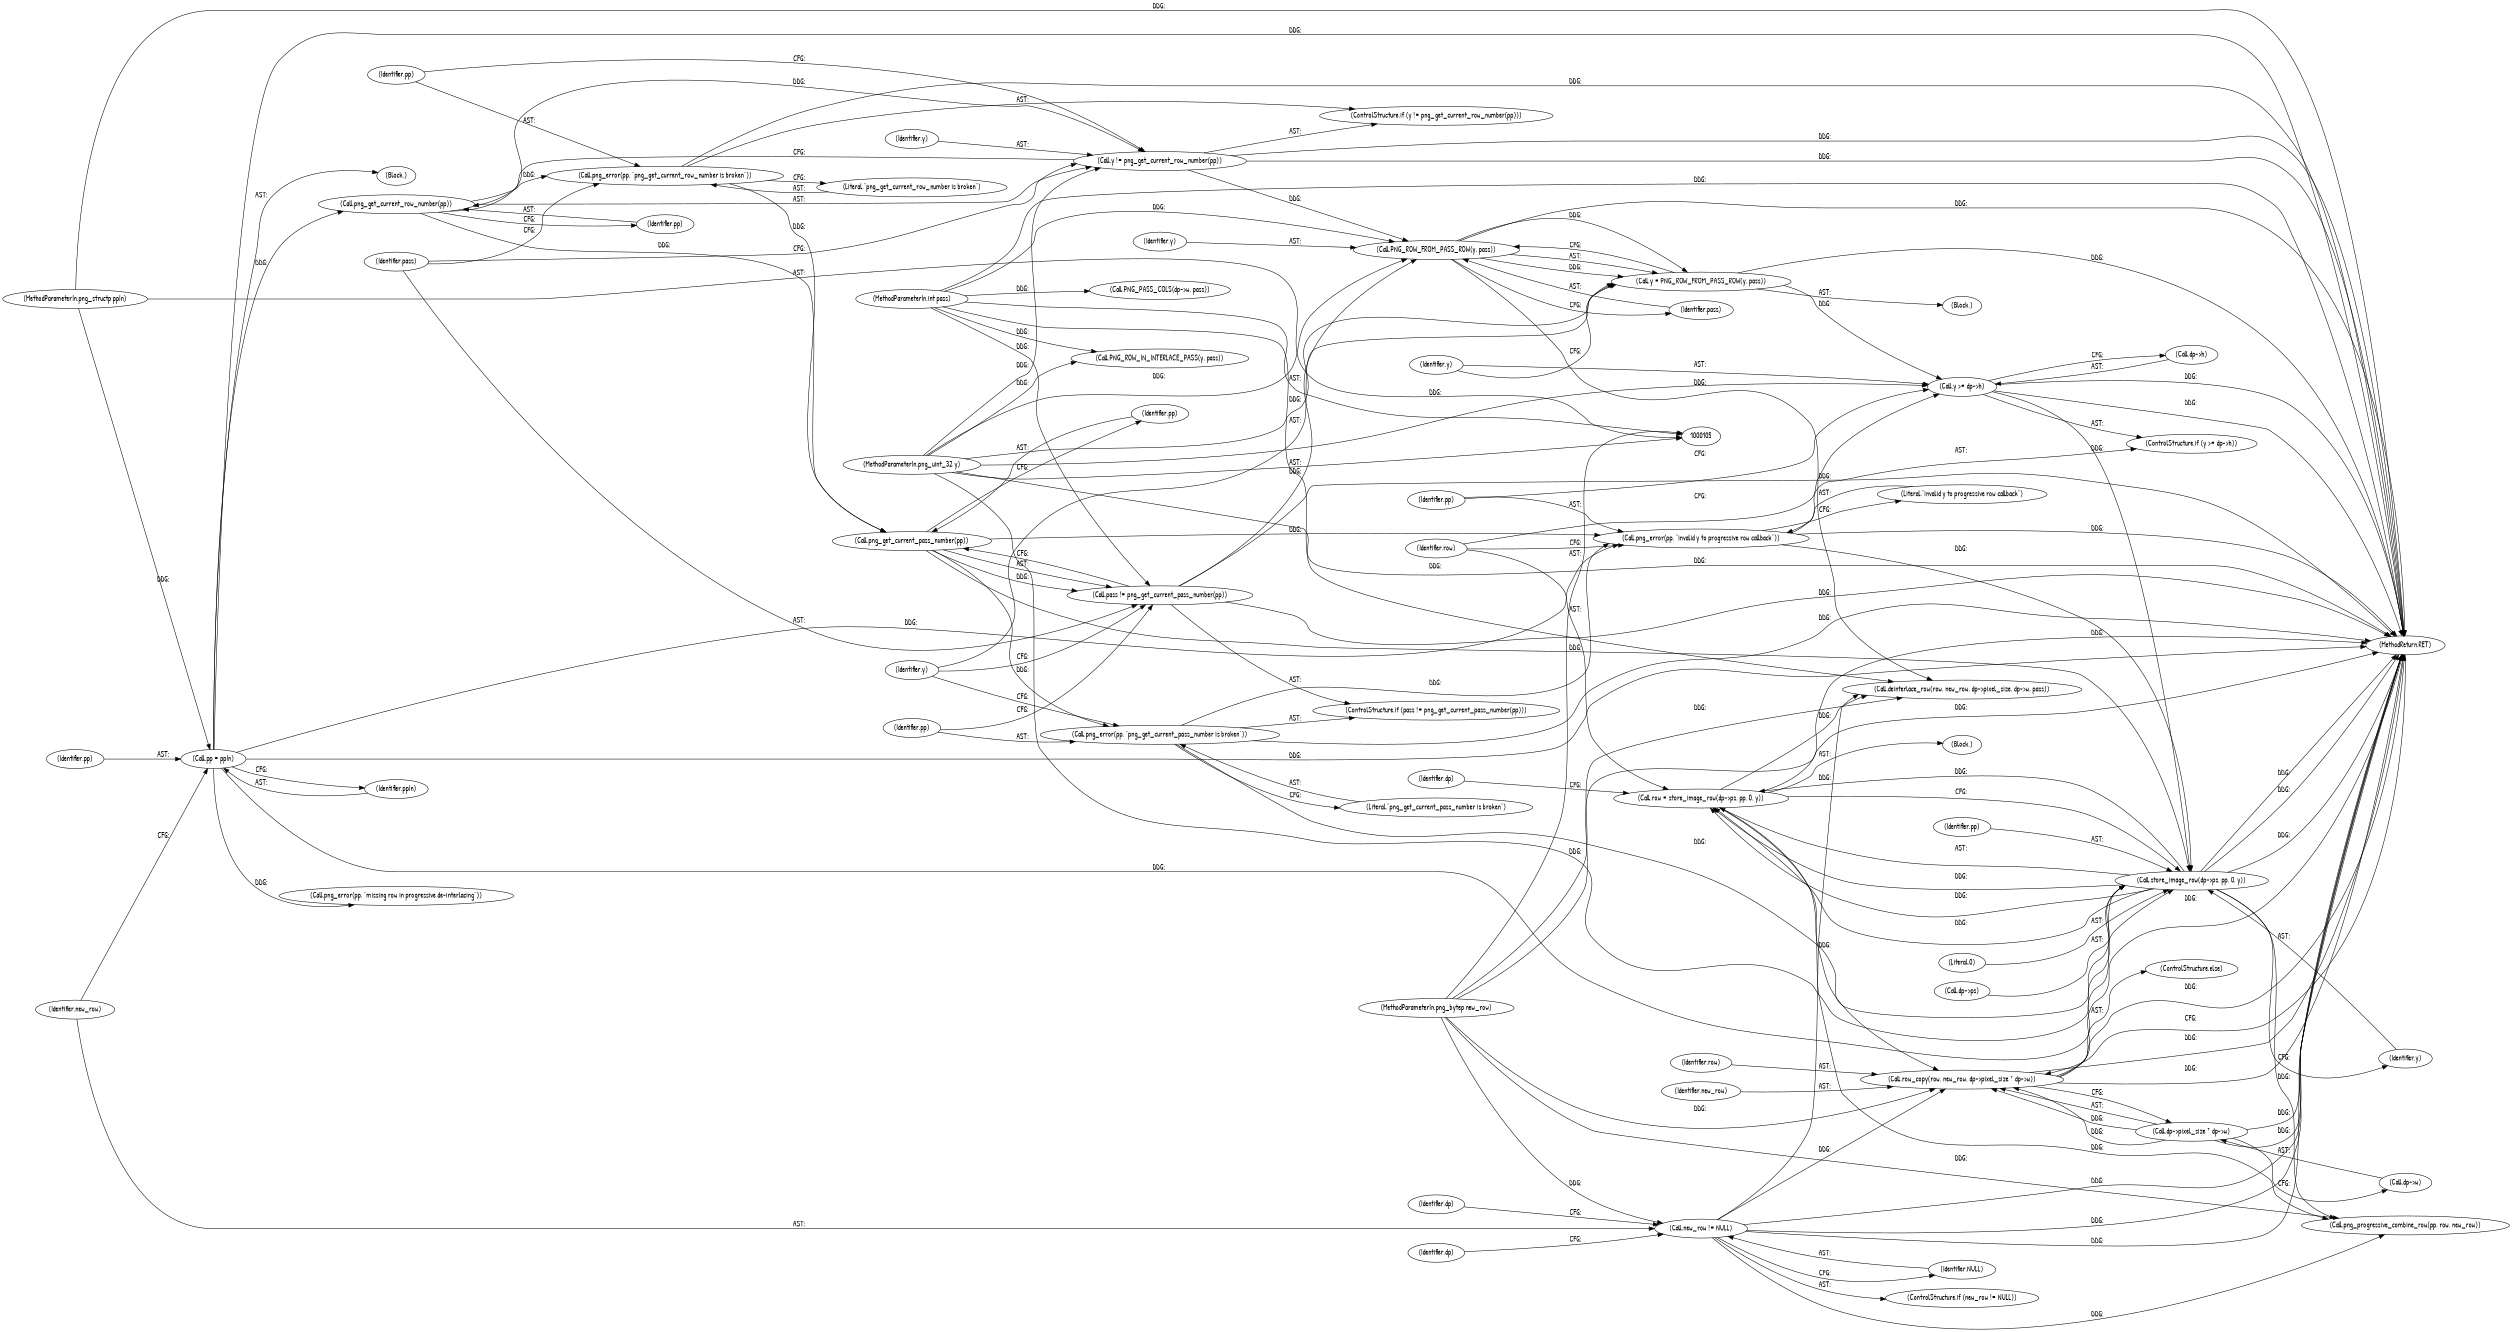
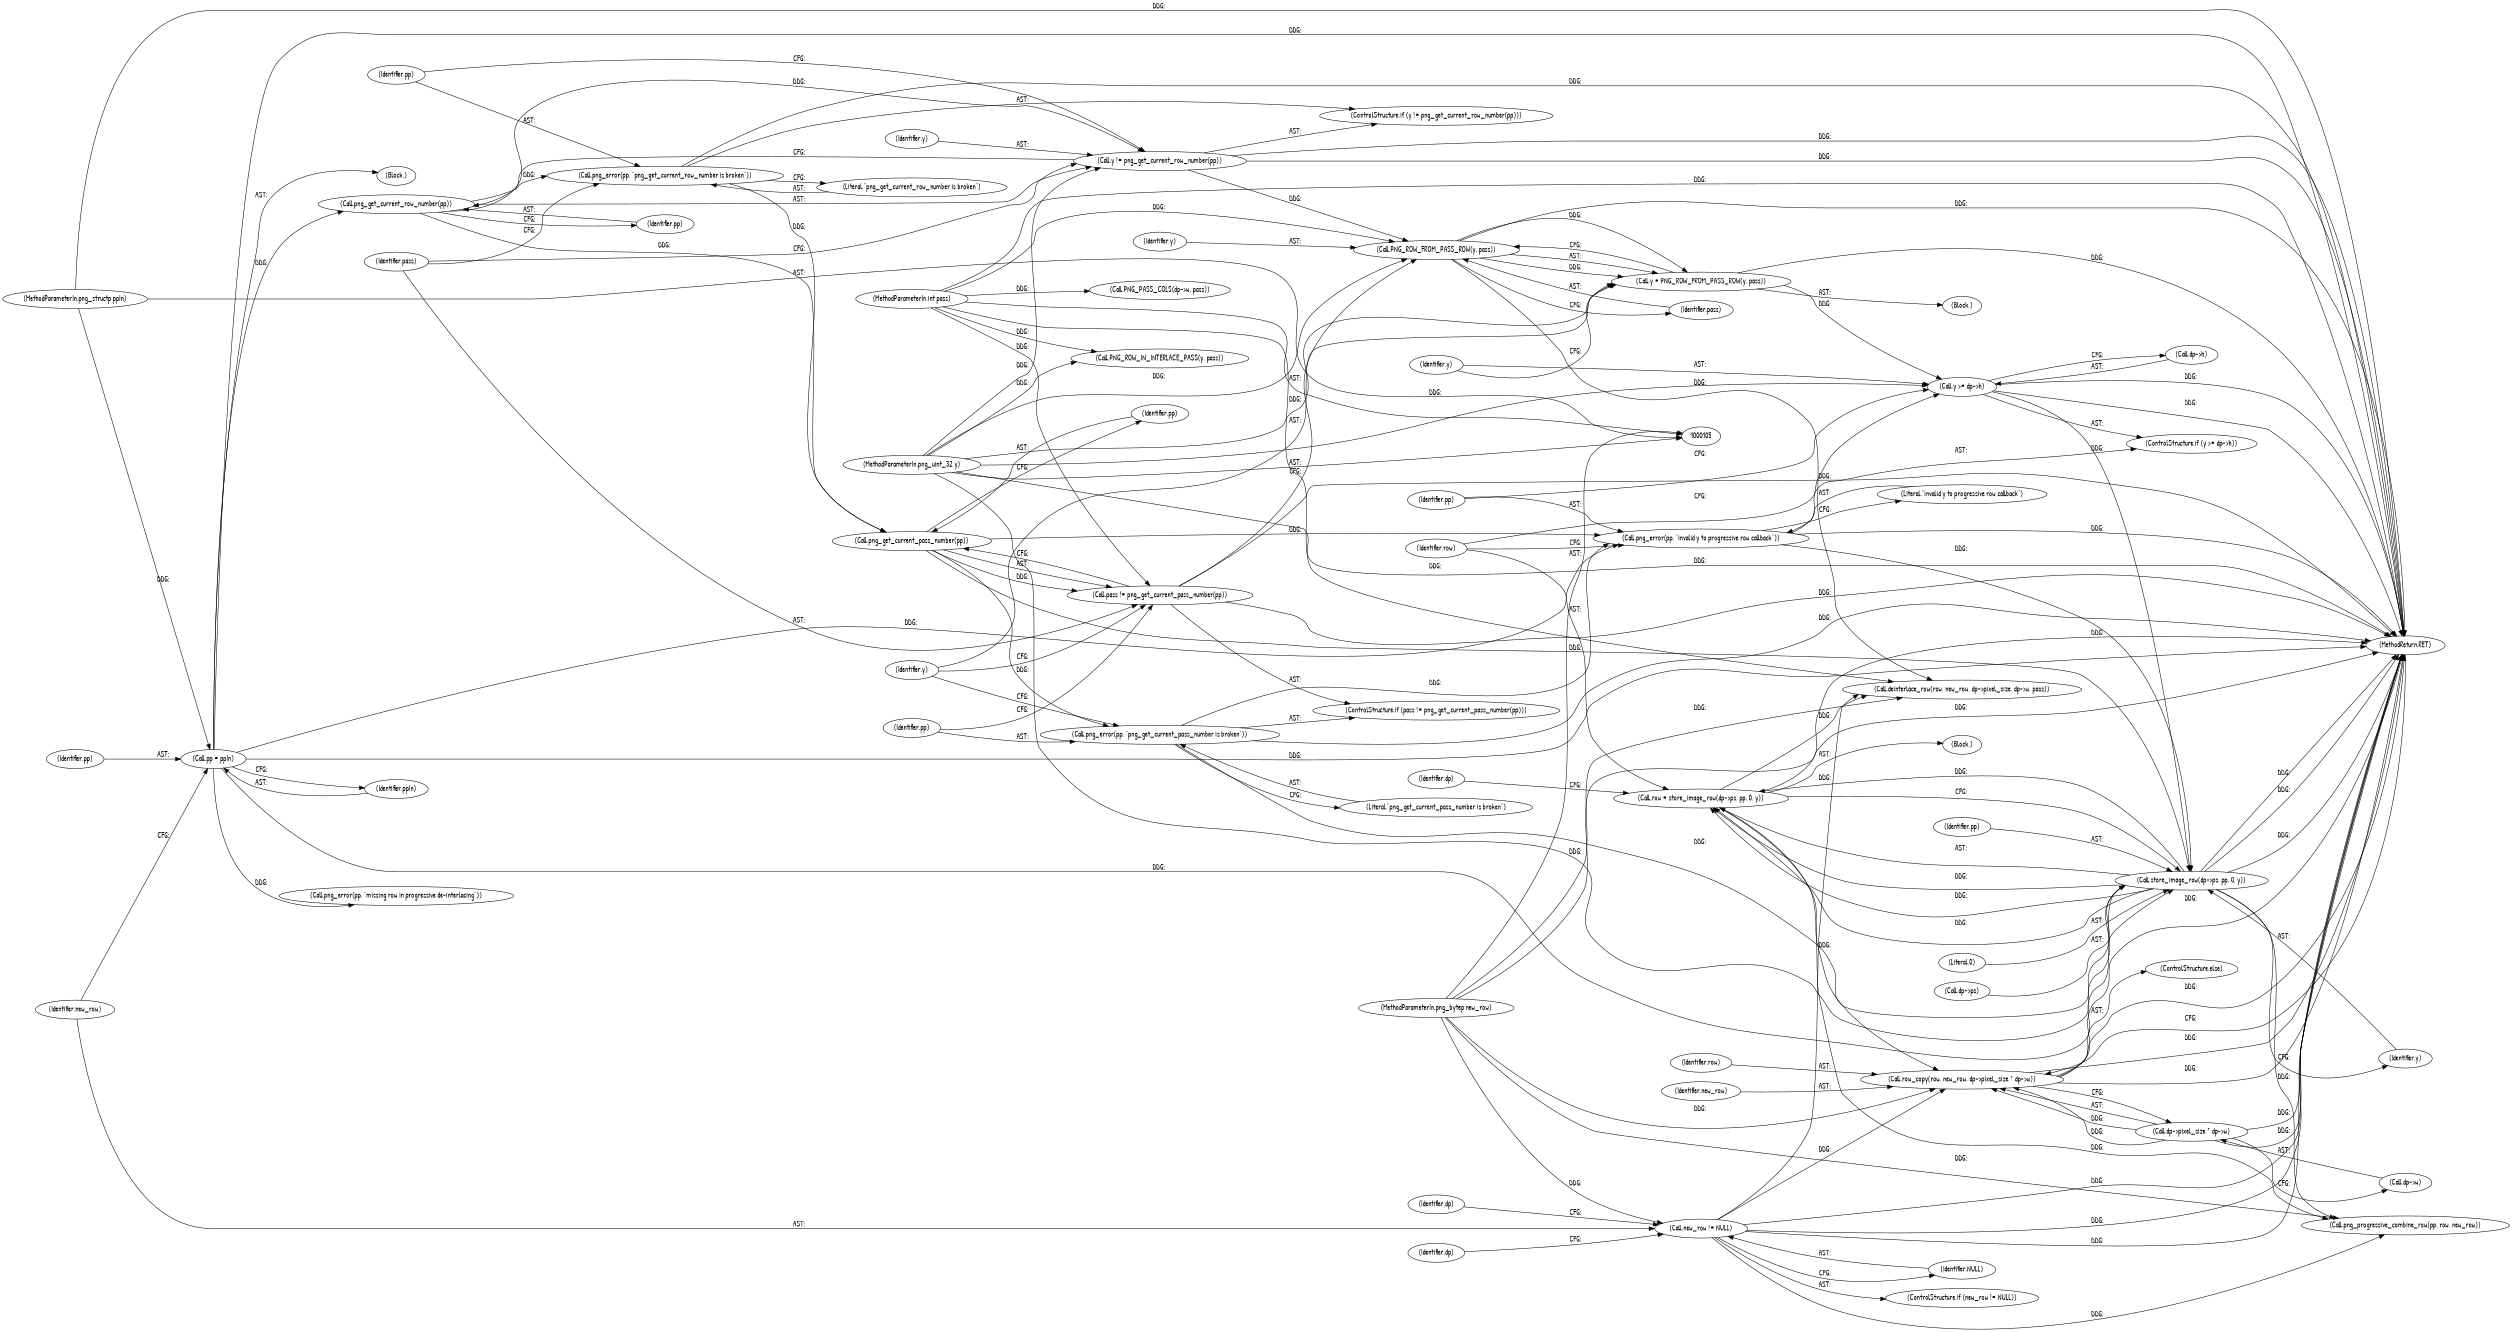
(1296, 472) -> (1296, 472)
